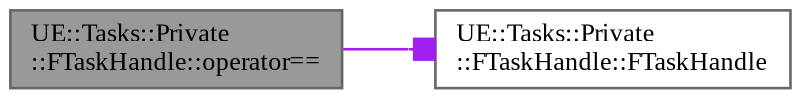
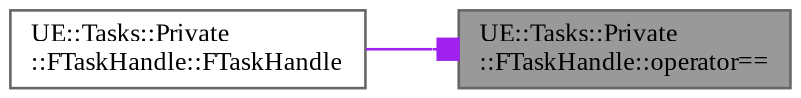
(376, 49) -> (399, 49)
